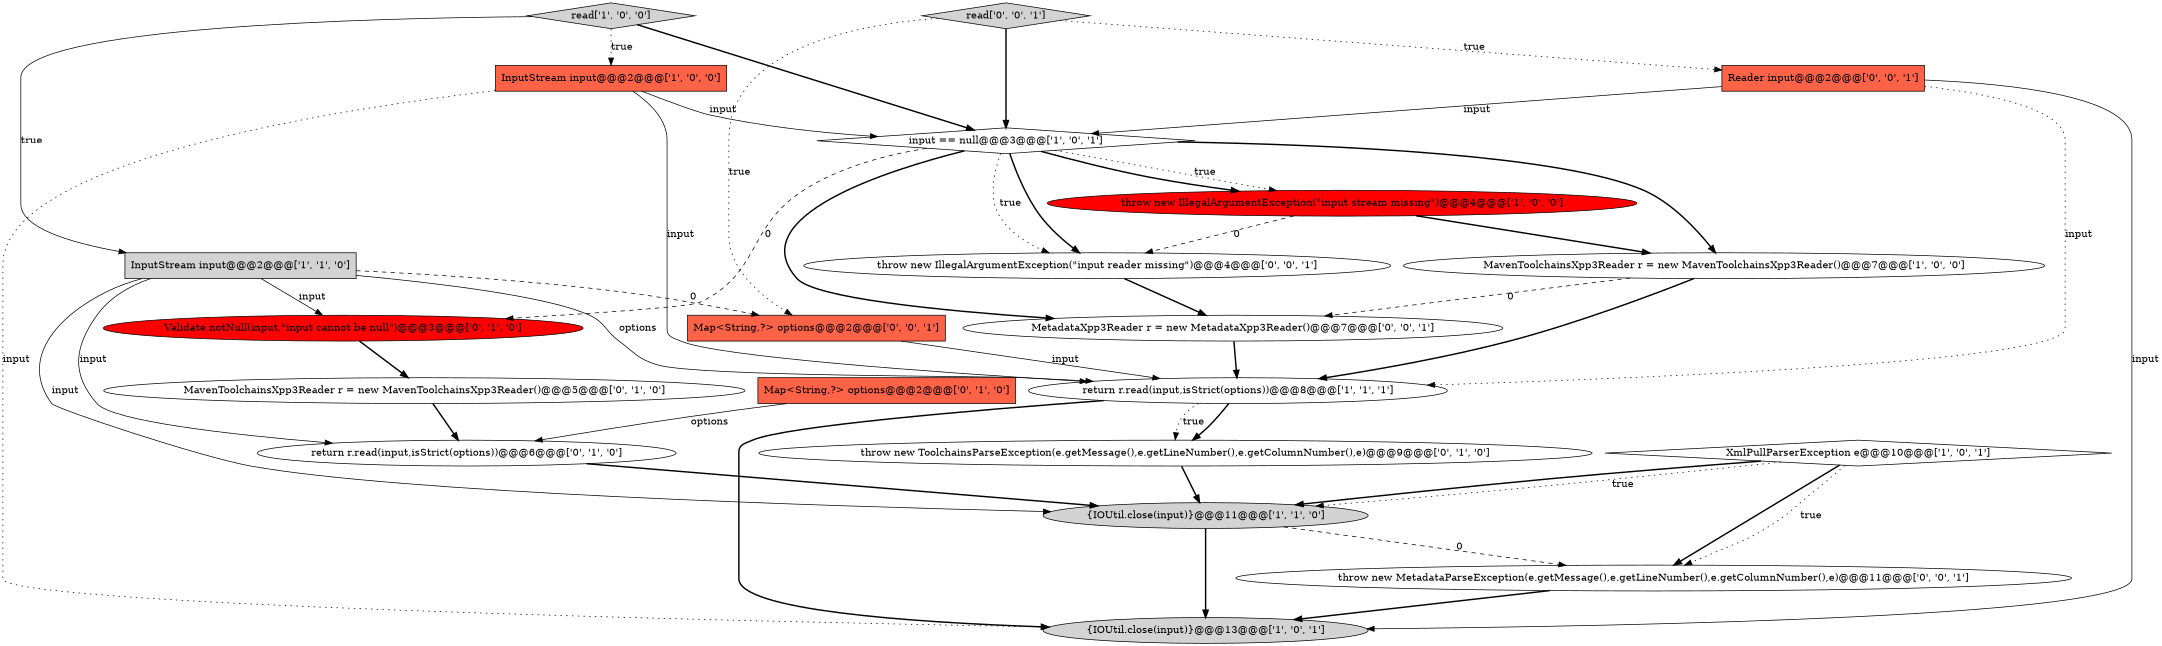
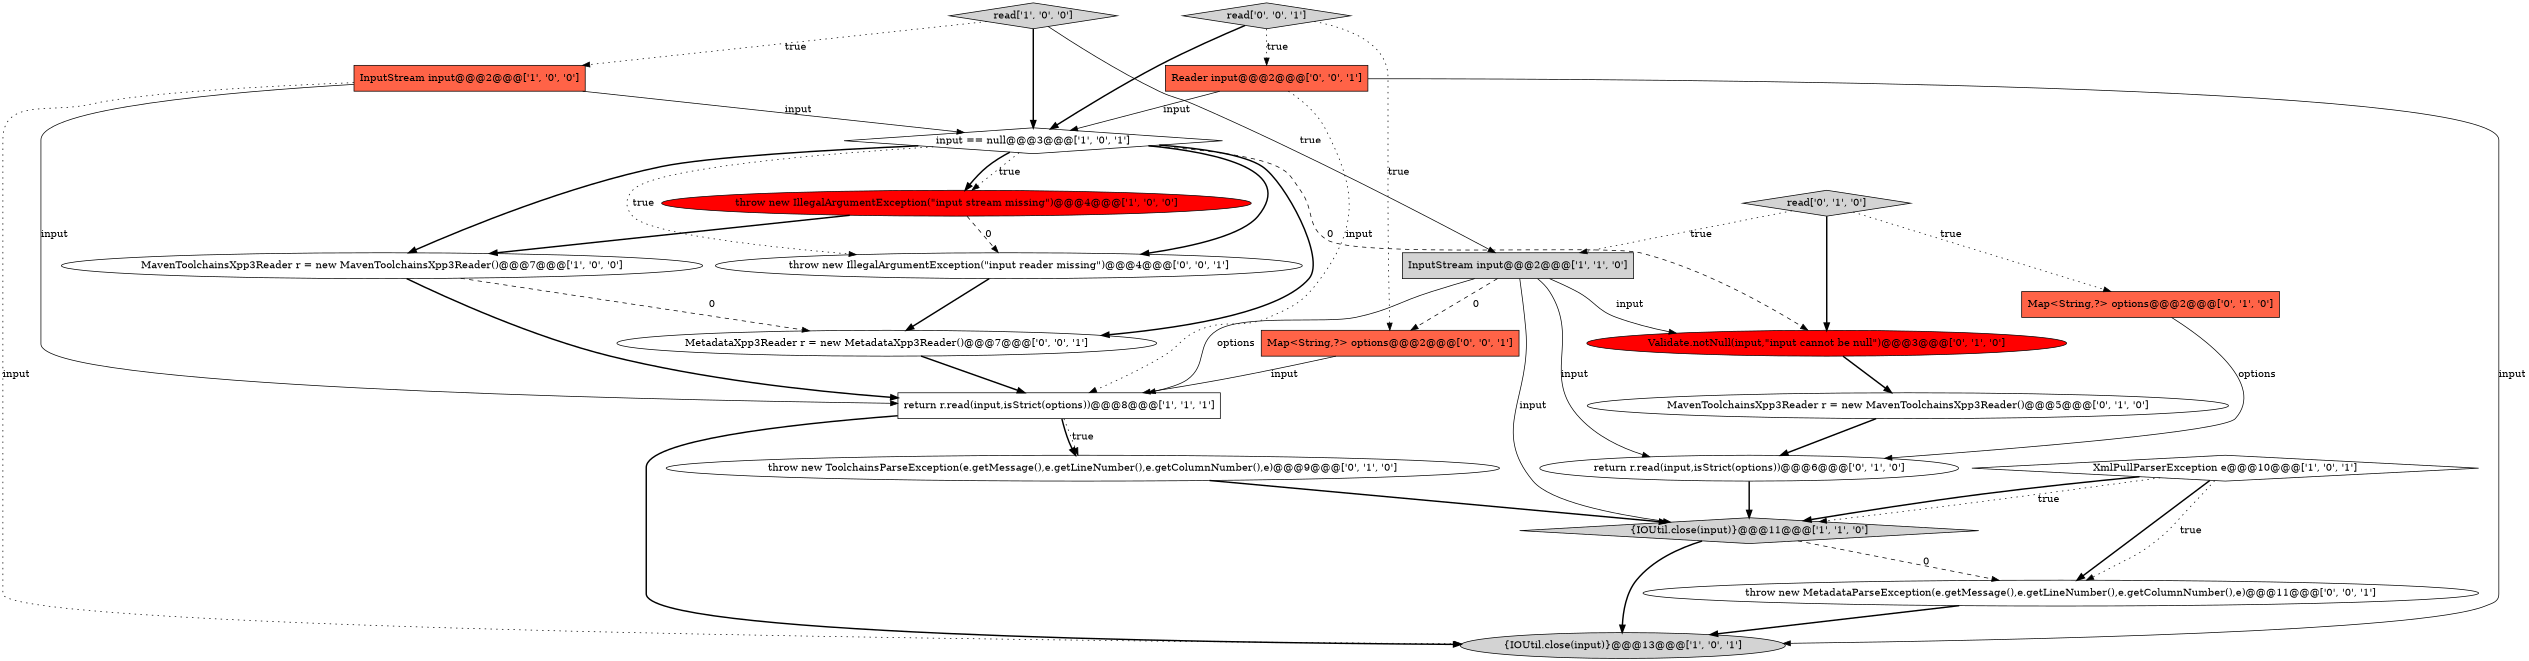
none -> (1827, 203)
(1238, 391) -> (1059, 406)
(1206, 516) -> (1749, 531)
